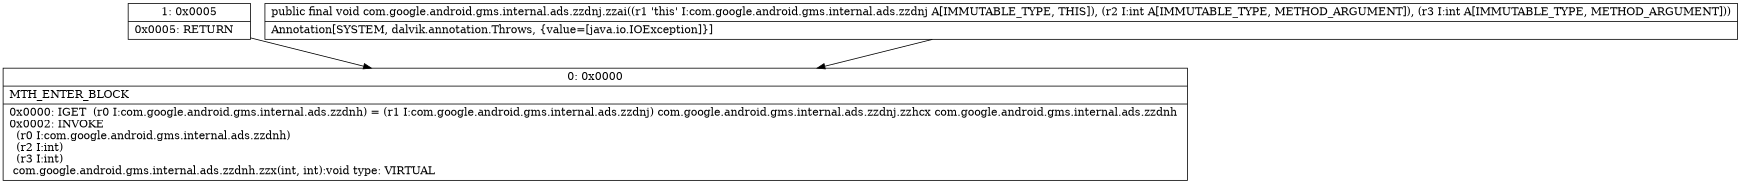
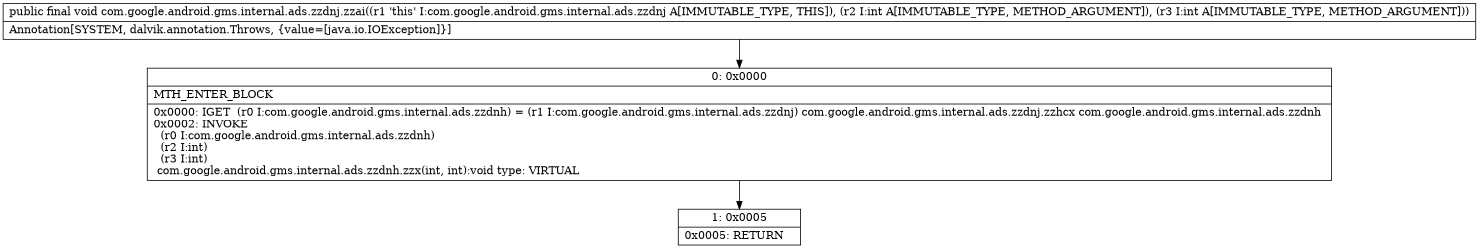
(307, 52) -> (739, 191)
